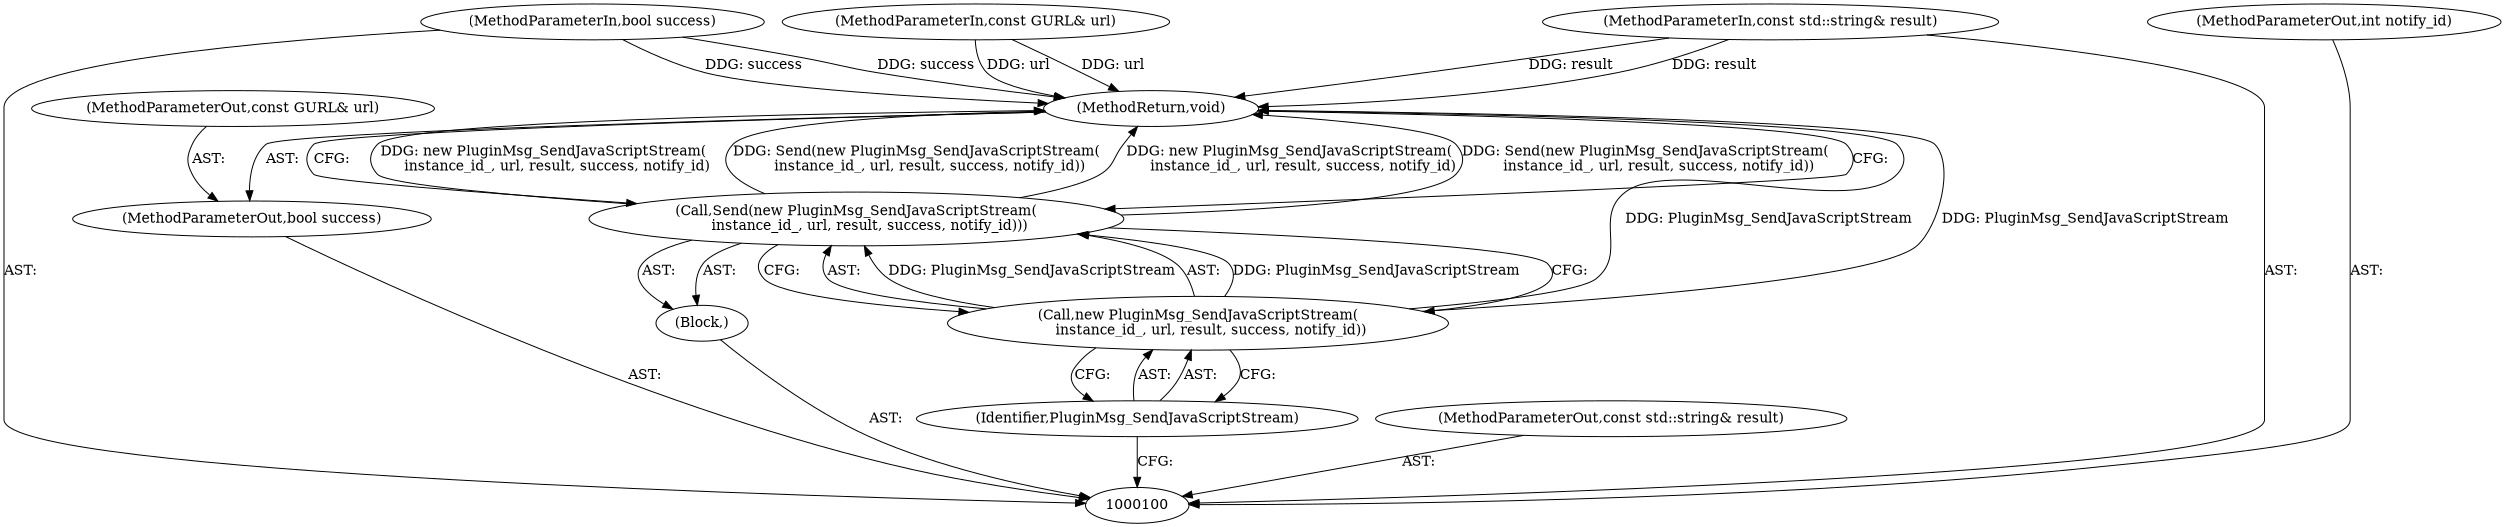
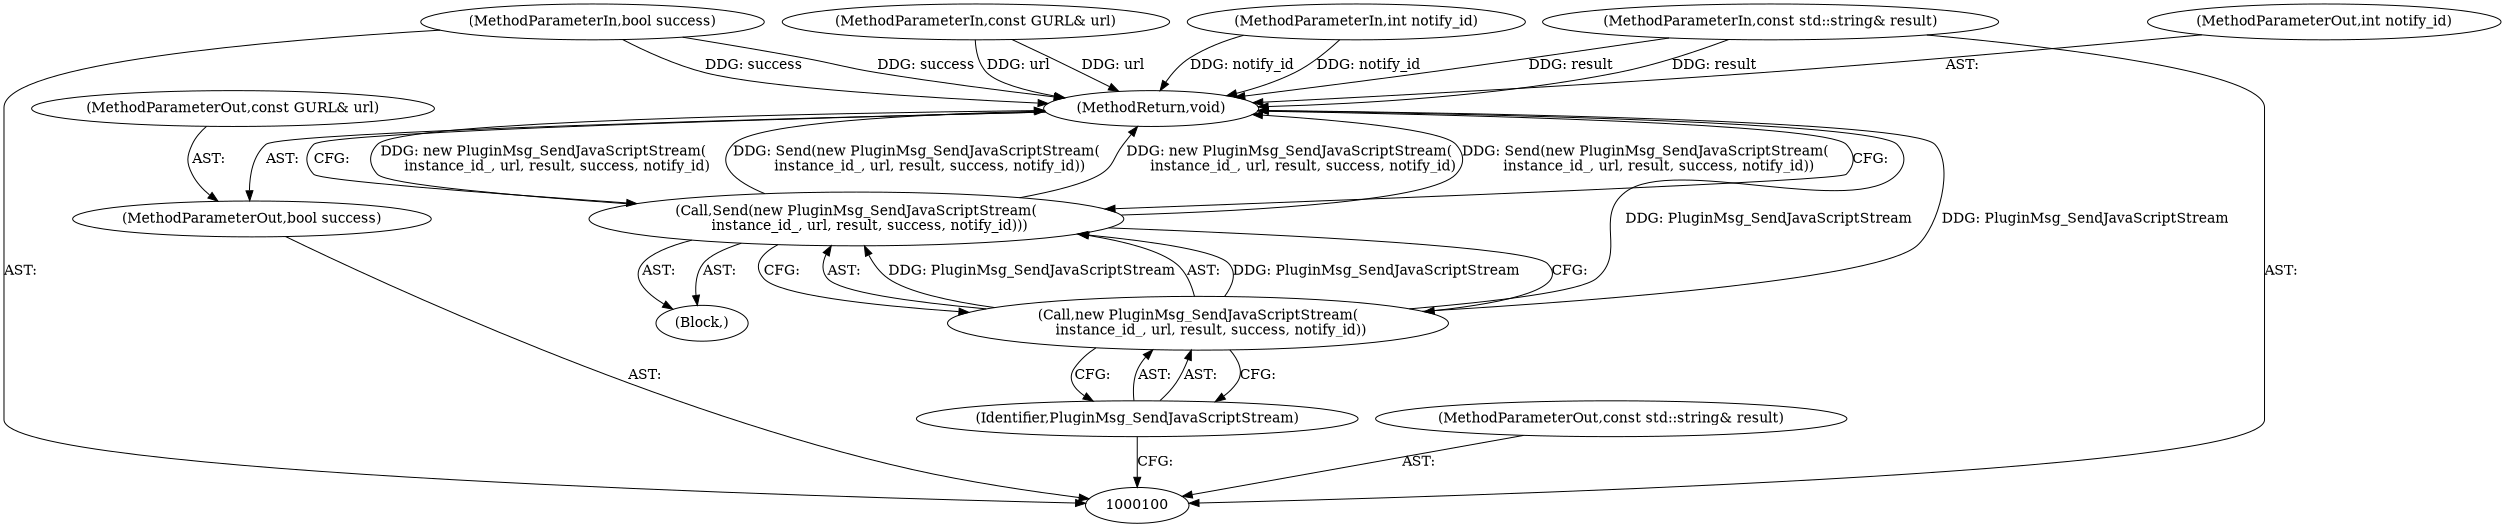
none -> (1356, 22)
(888, 445) -> none
(1970, 478) -> (1733, 75)
